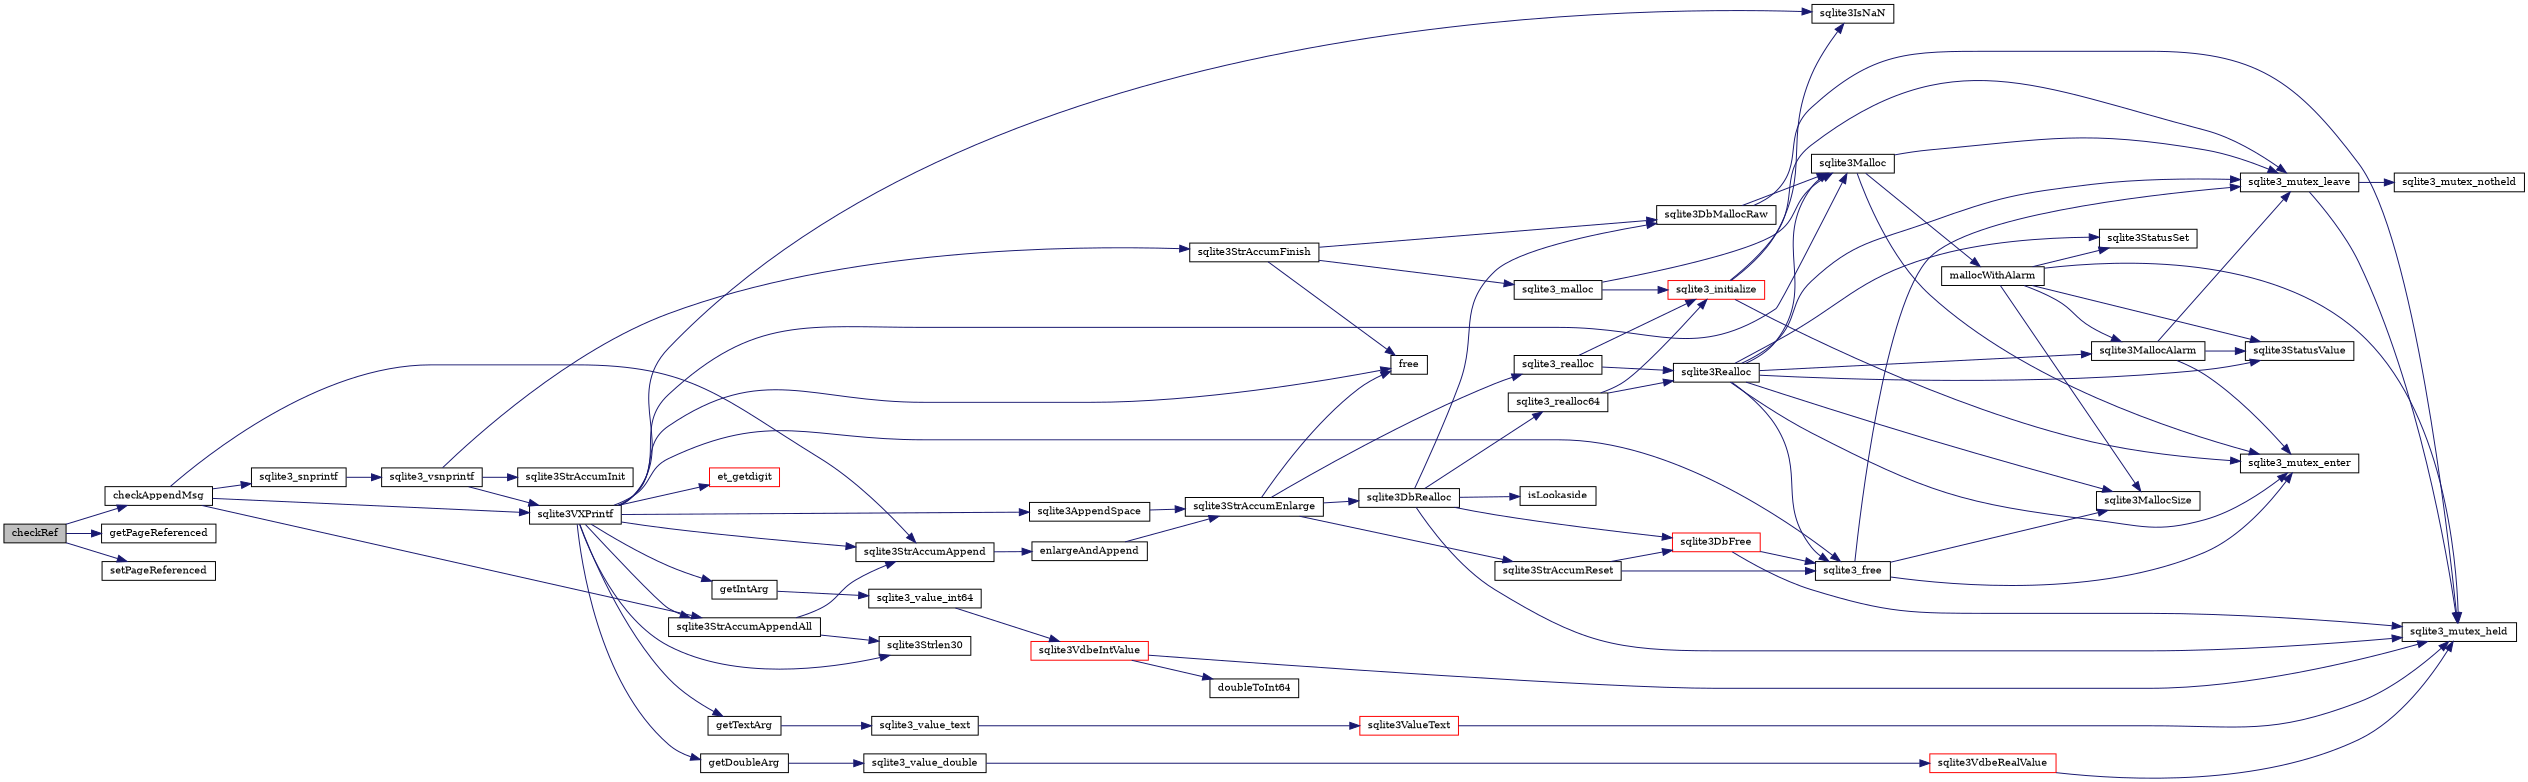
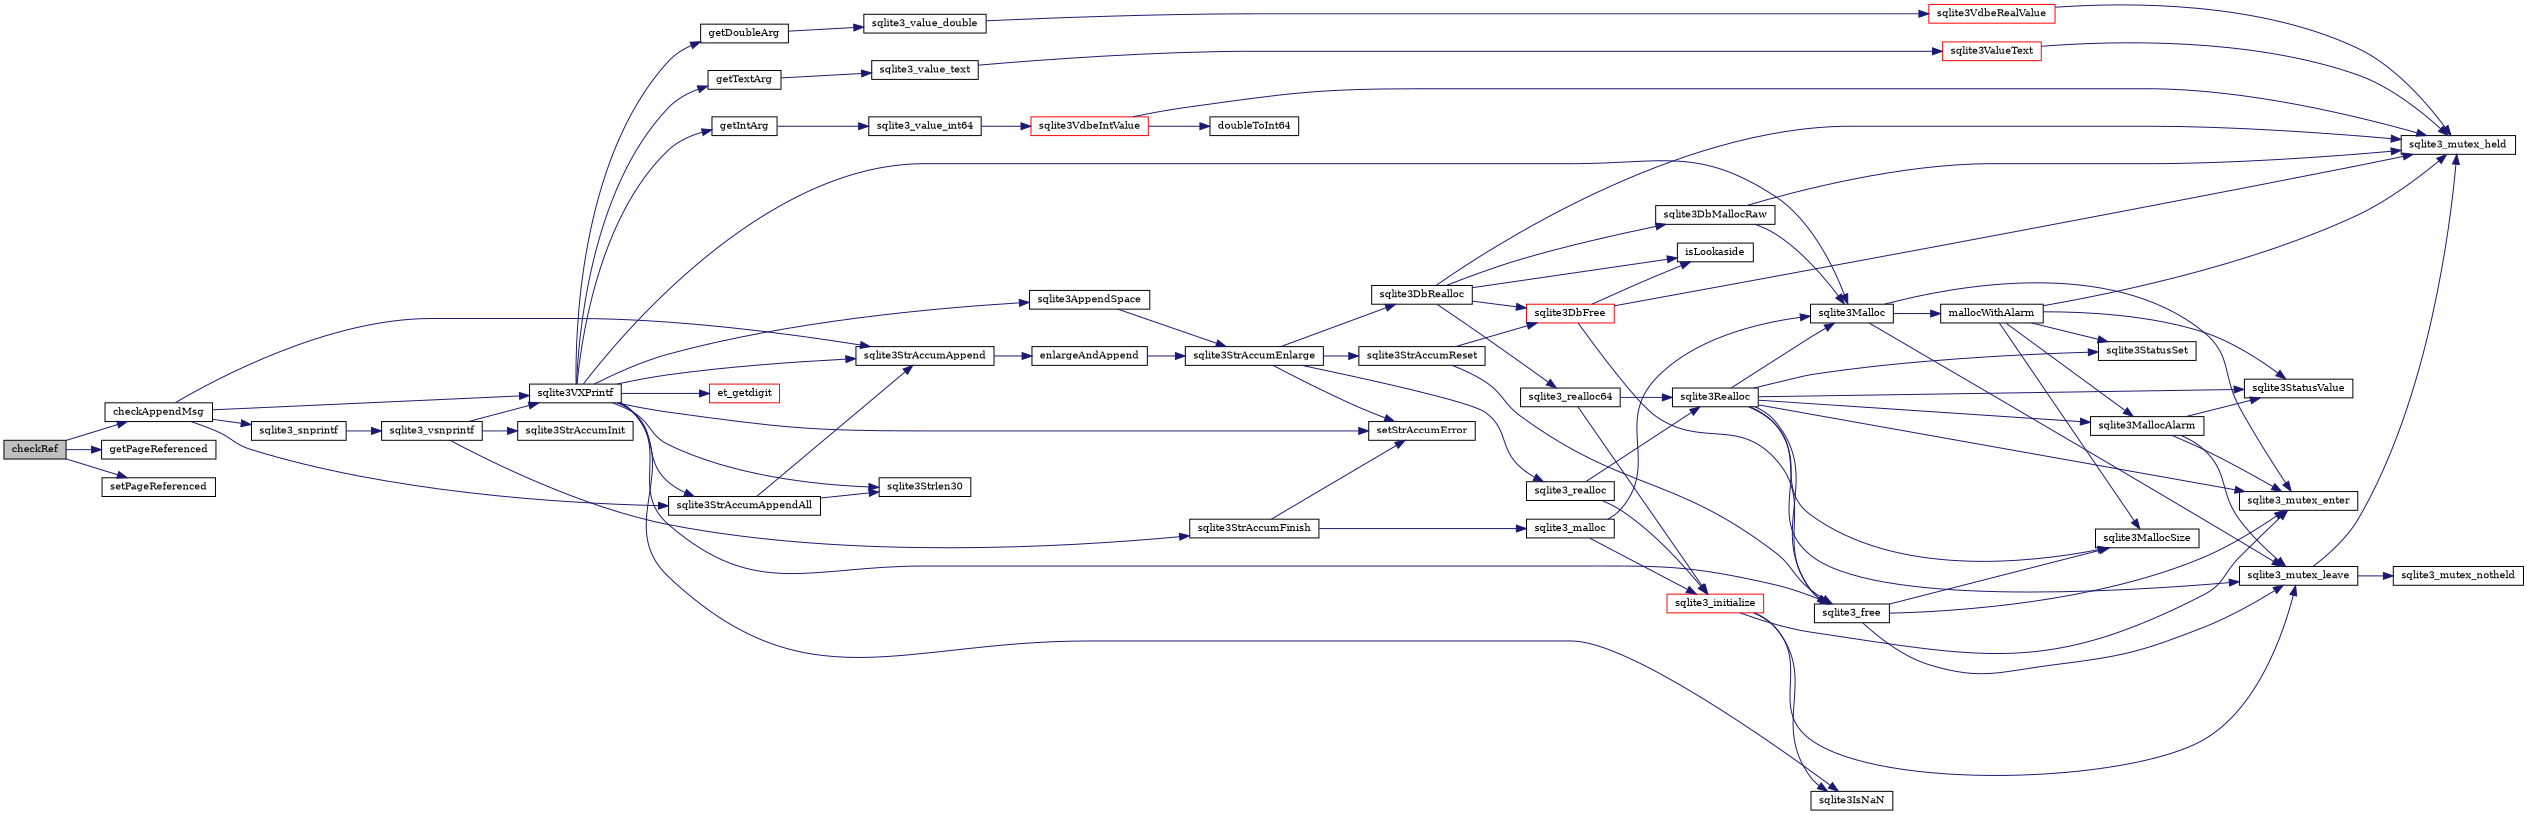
(1483, 234) -> none
none -> (1637, 284)
(1409, 365) -> (1422, 431)
